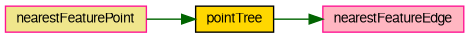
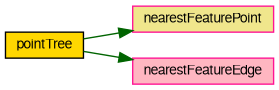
(164, 19) -> (101, 36)
